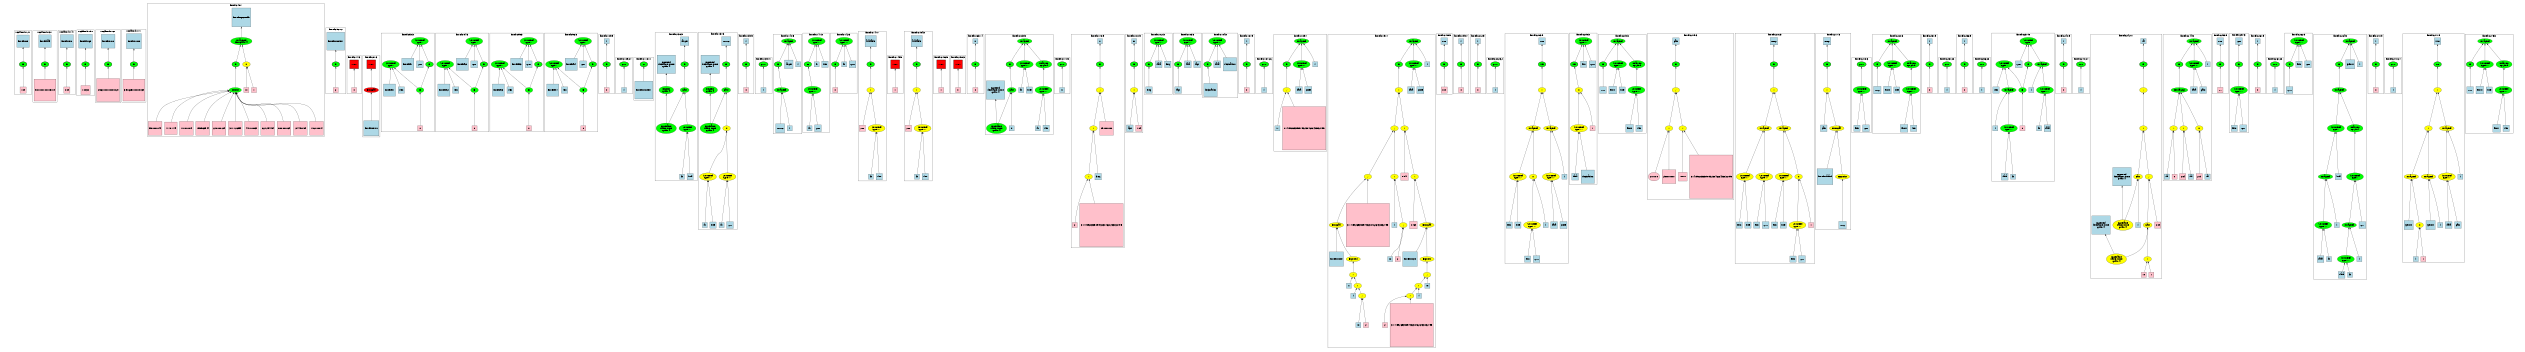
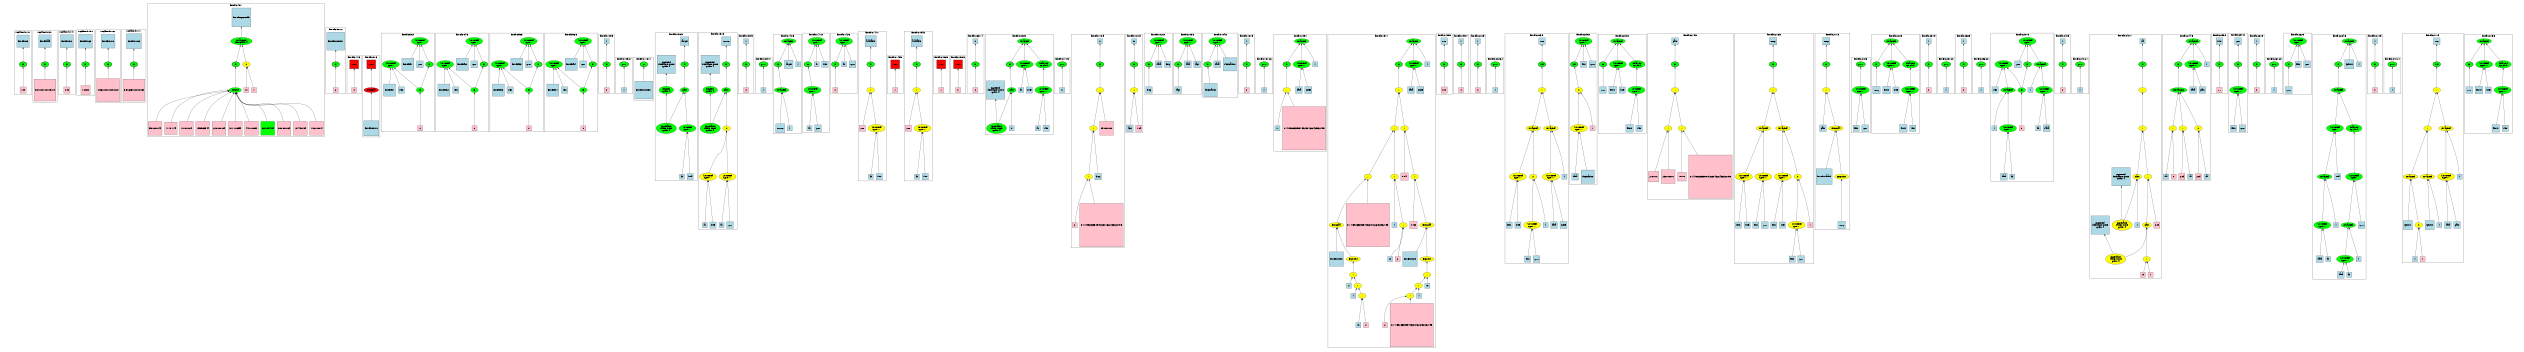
(268, 128) -> (268, 128)
(1654, 177) -> (1654, 177)
